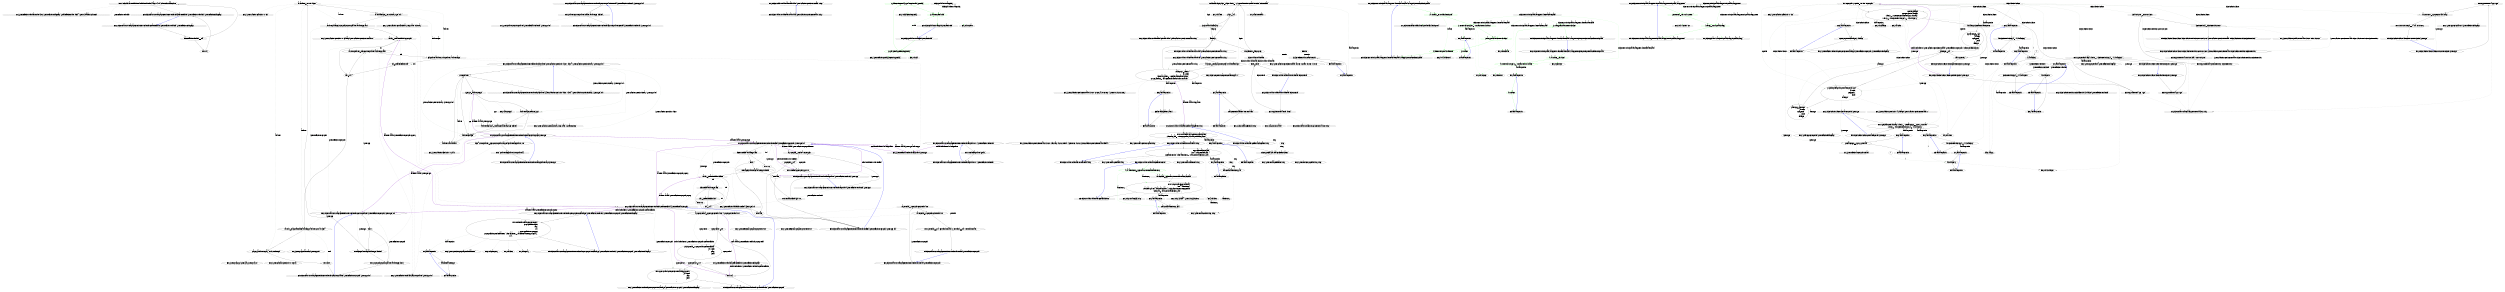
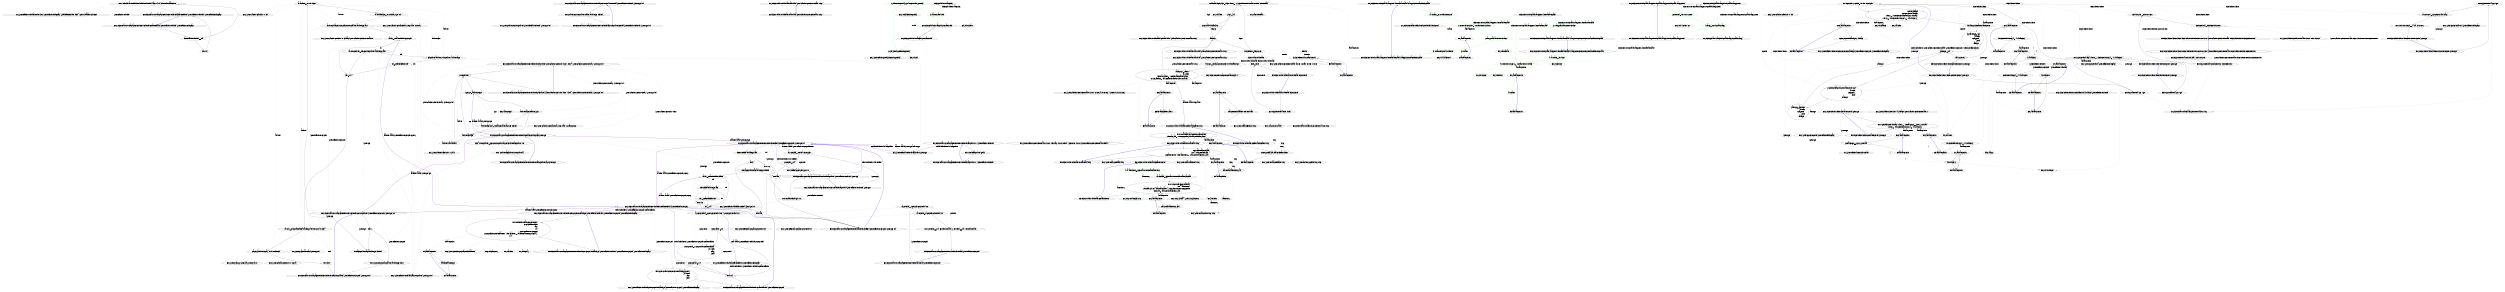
(1443, 52) -> (1443, 52)
(1143, 143) -> none
